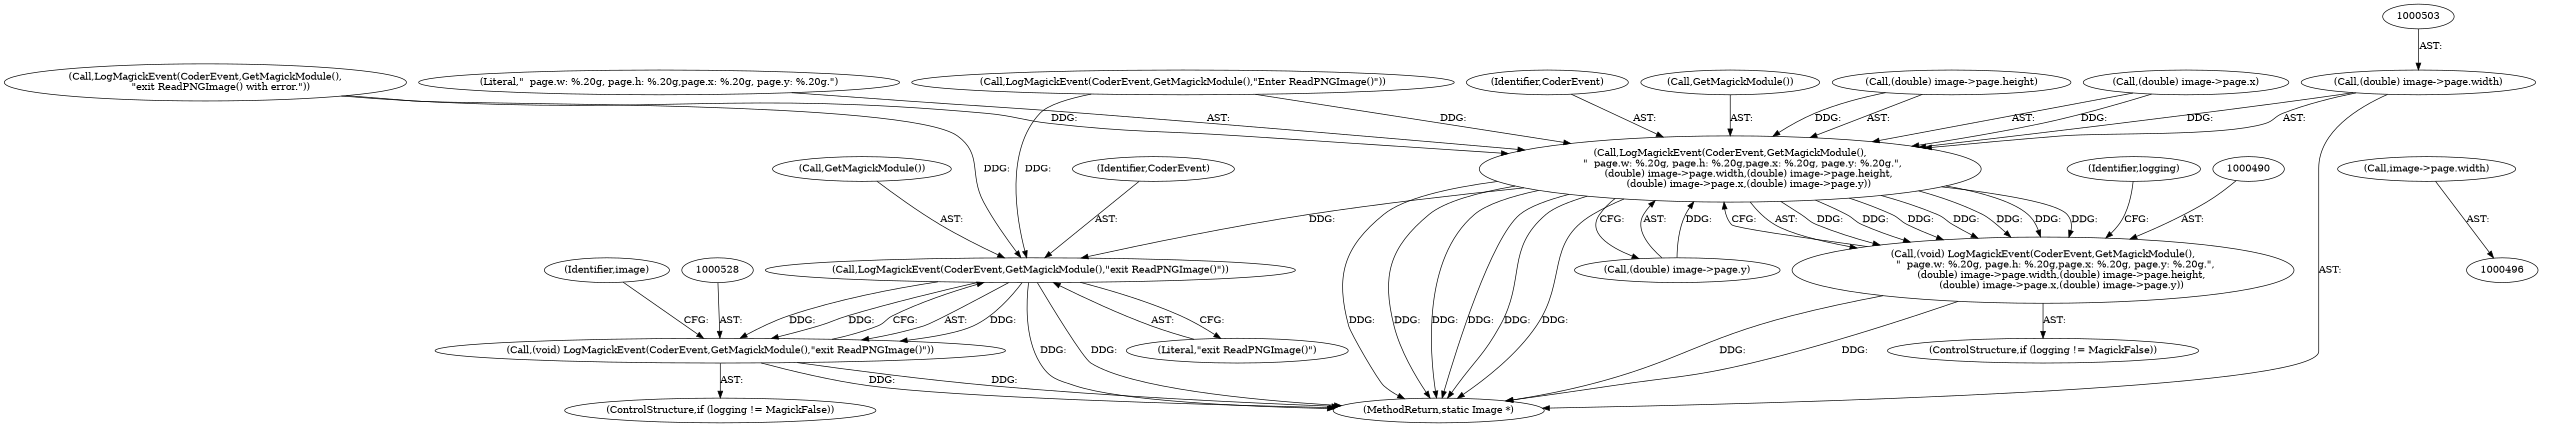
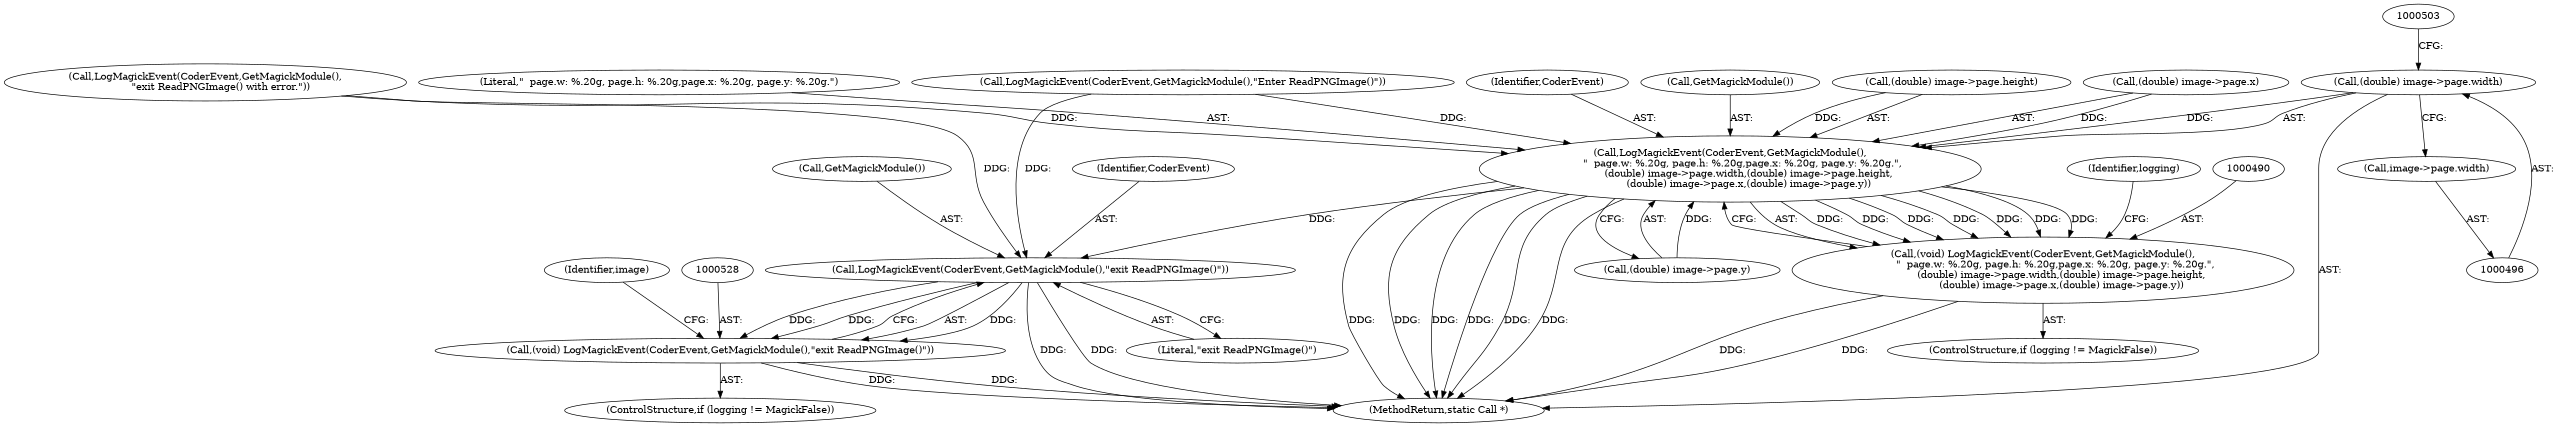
(2433, 46) -> (2433, 46)
none -> (2422, 122)
none -> (2531, 165)
(1439, 410) -> (1439, 410)
